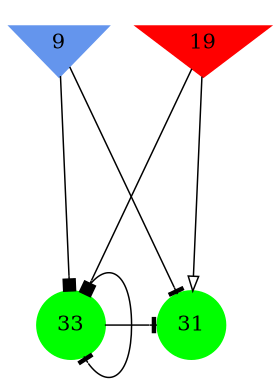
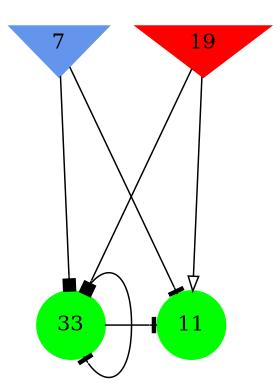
(59, 43) -> (59, 43)
(191, 325) -> (191, 325)
